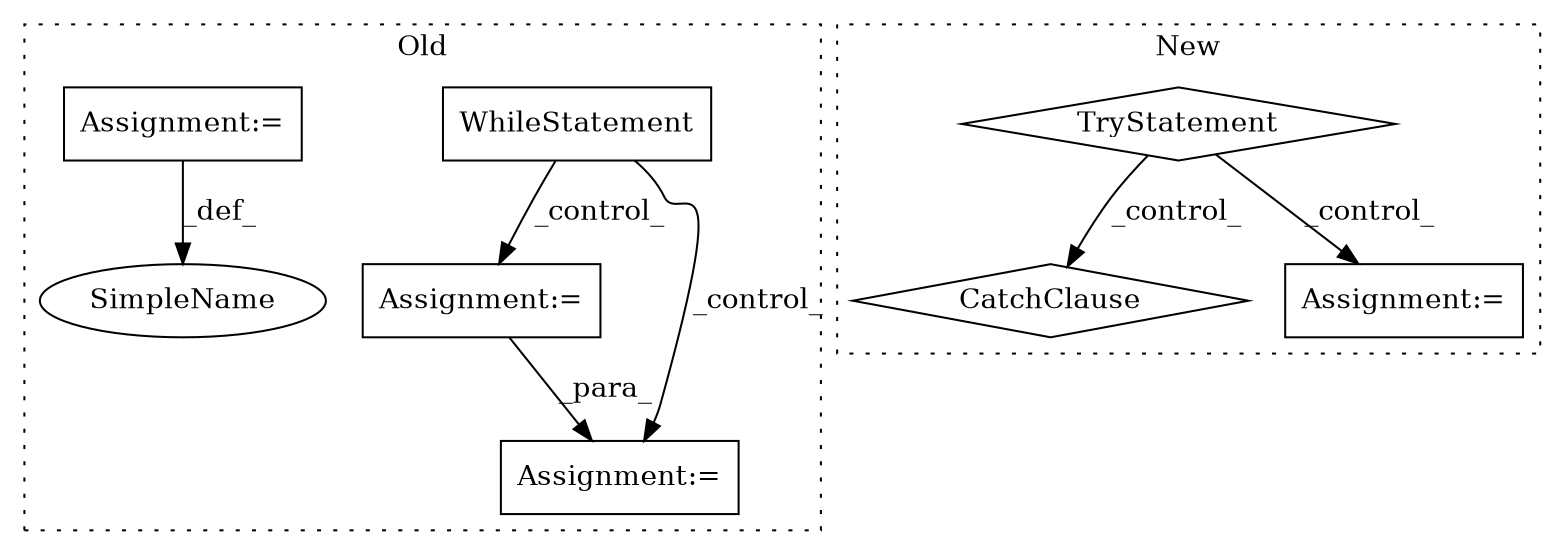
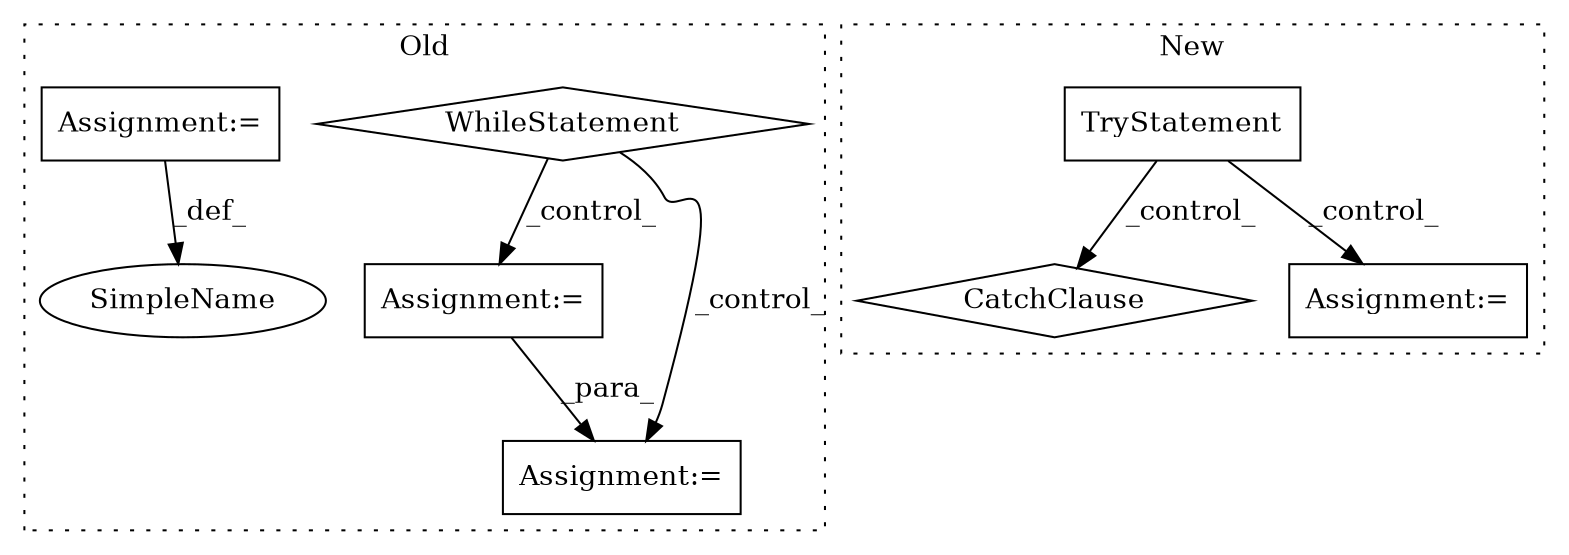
(577, 124) -> (563, 124)
(1179, 124) -> (1183, 124)
